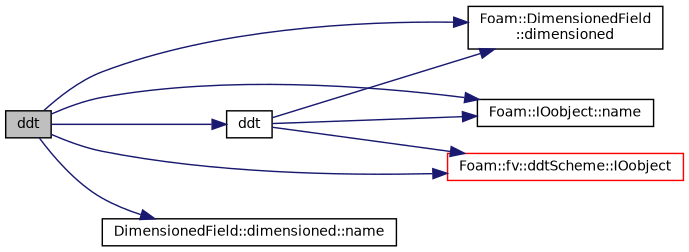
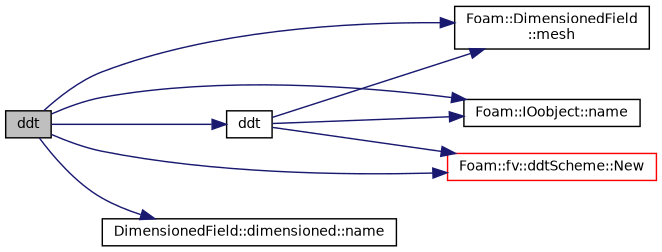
(565, 28) -> (552, 28)
(565, 167) -> (552, 167)
